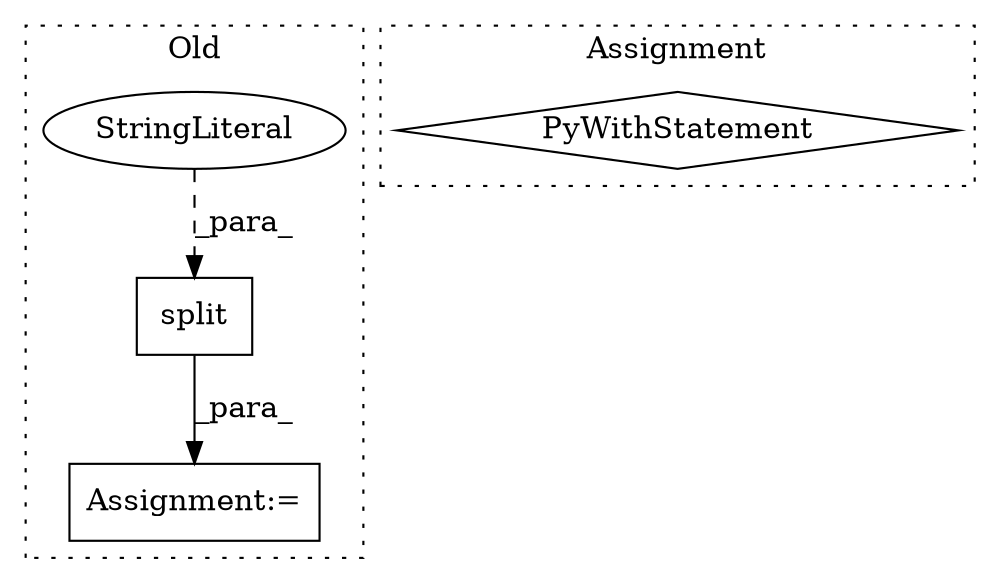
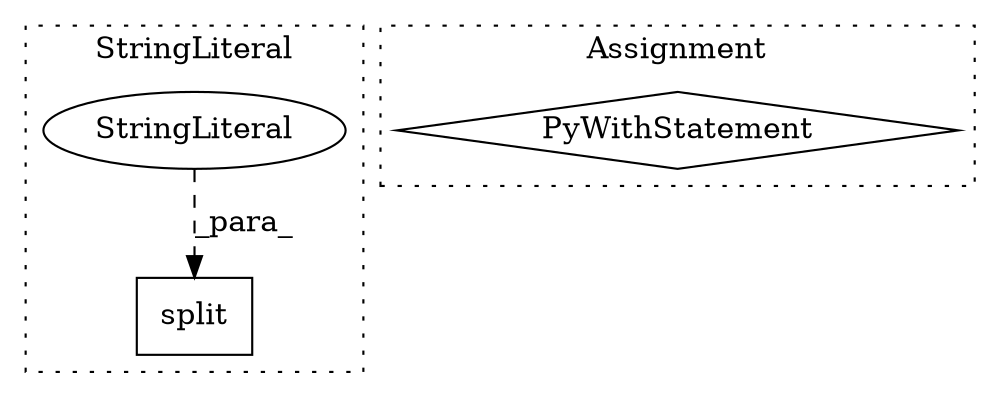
(195, 50) -> (195, 50)
(195, 502) -> none
